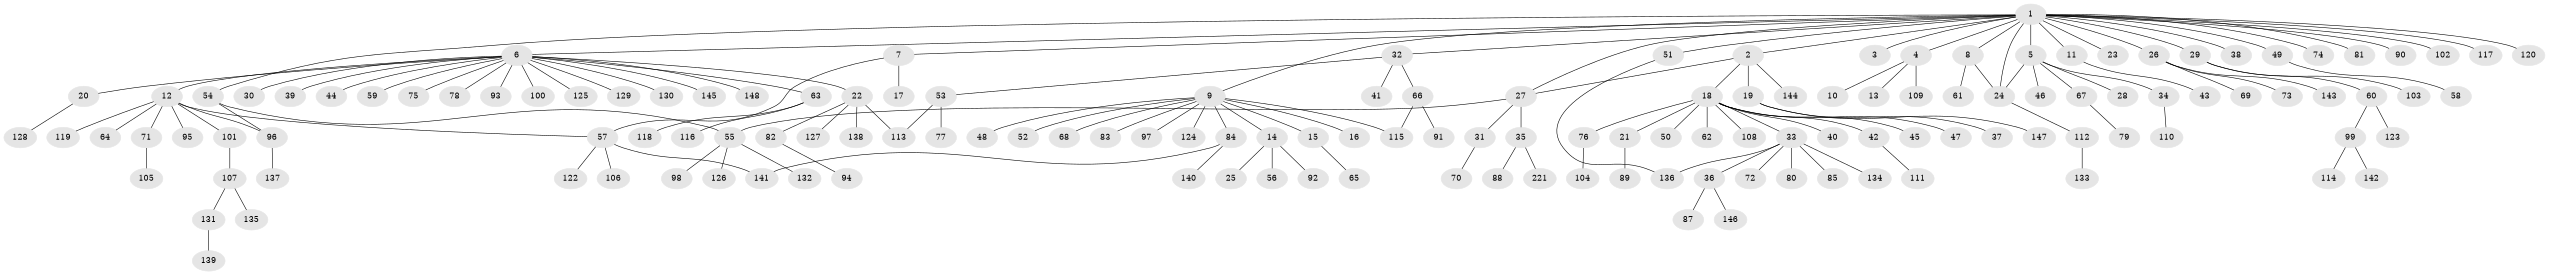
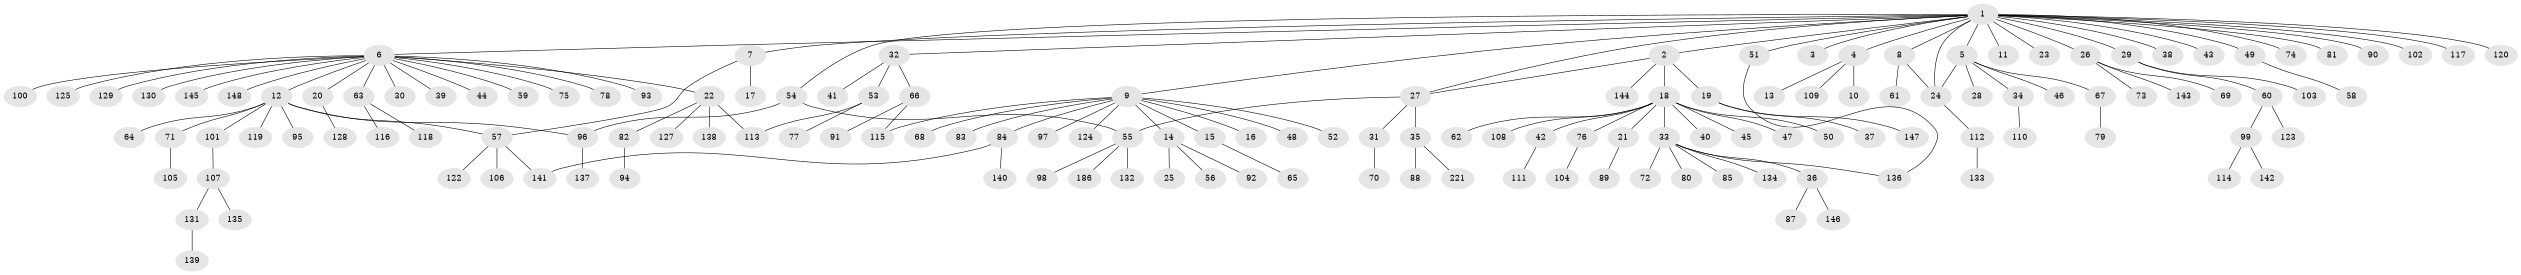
(2138, 76) -> (2099, 26)
(719, 179) -> (1084, 179)
